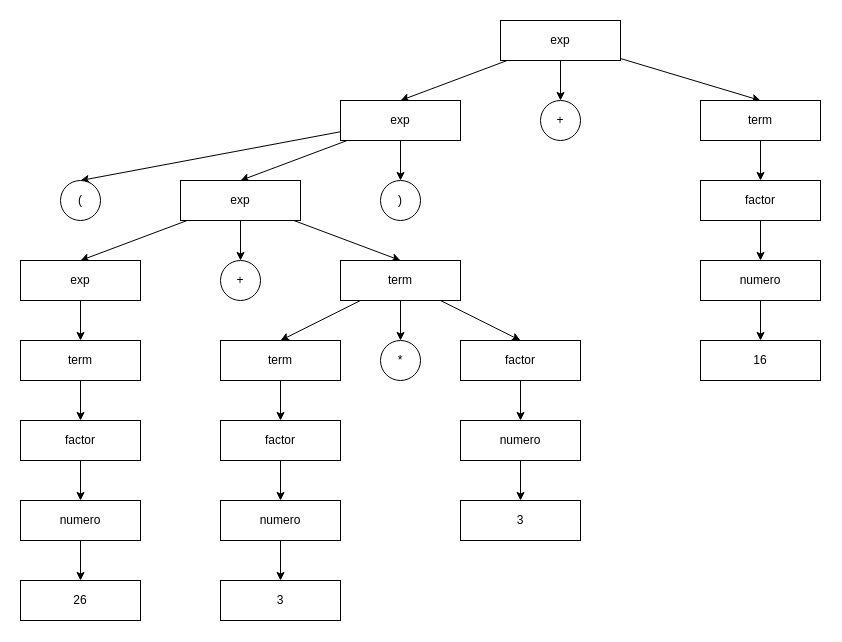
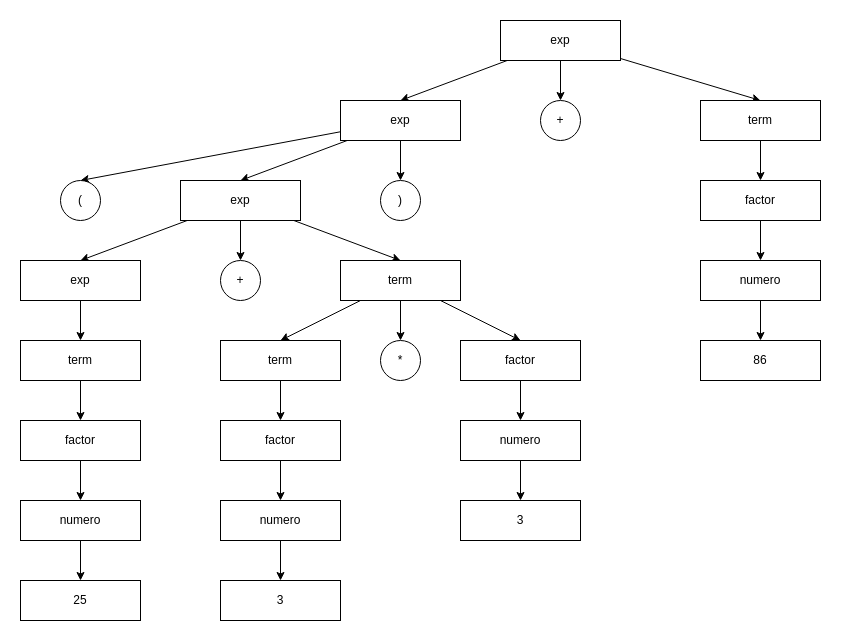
(761, 361) -> (761, 361)
(81, 601) -> (81, 601)
